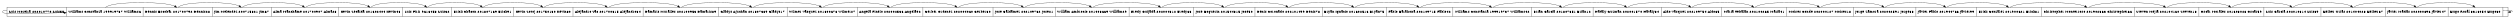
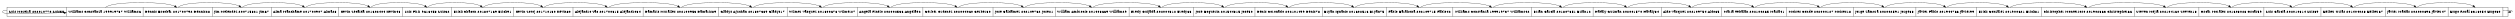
(543, 12) -> (543, 12)
